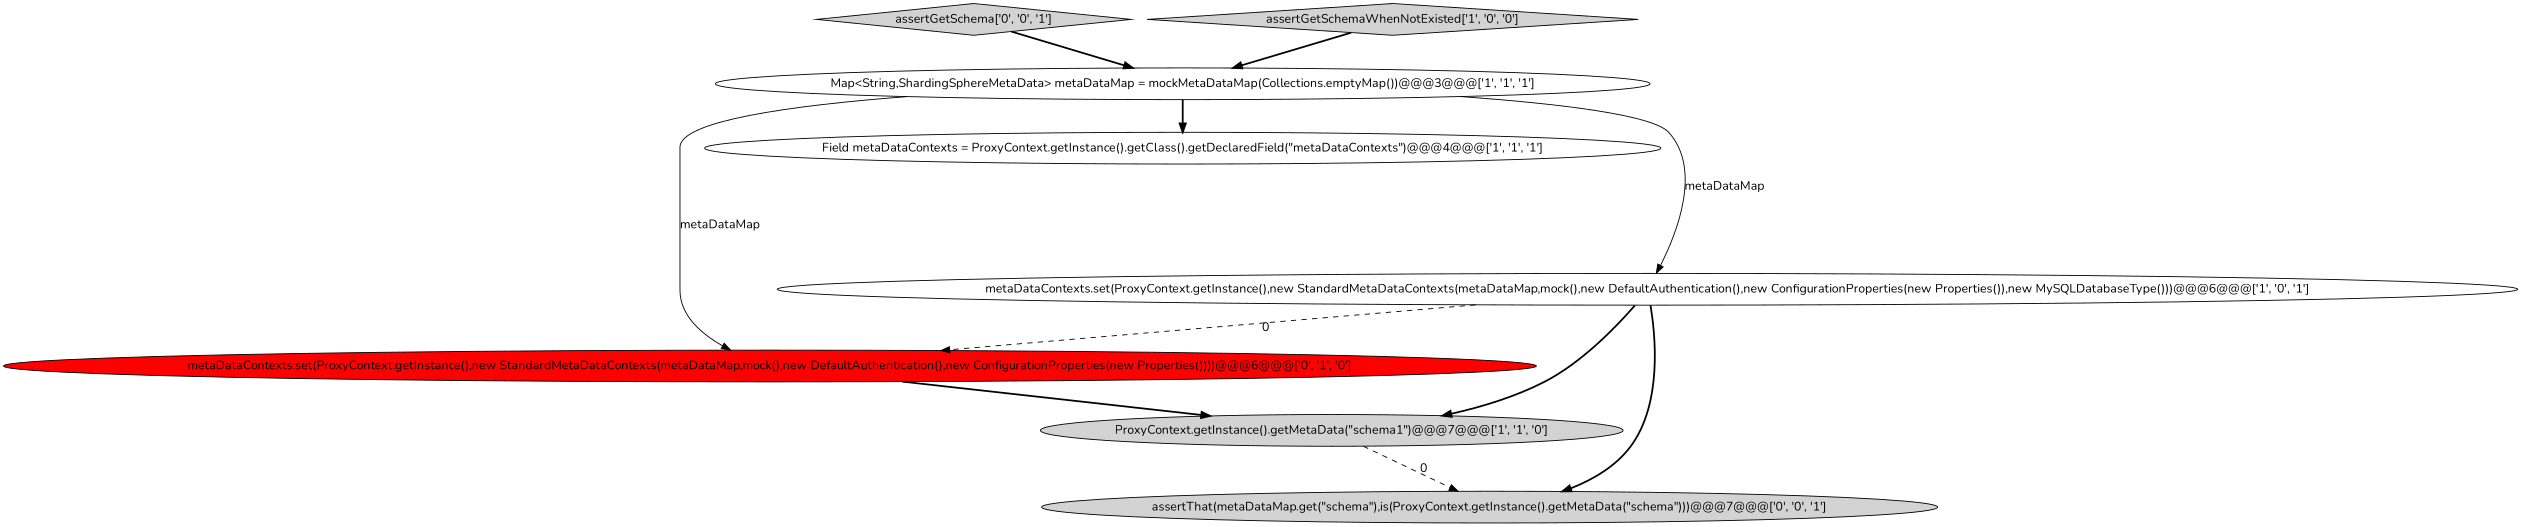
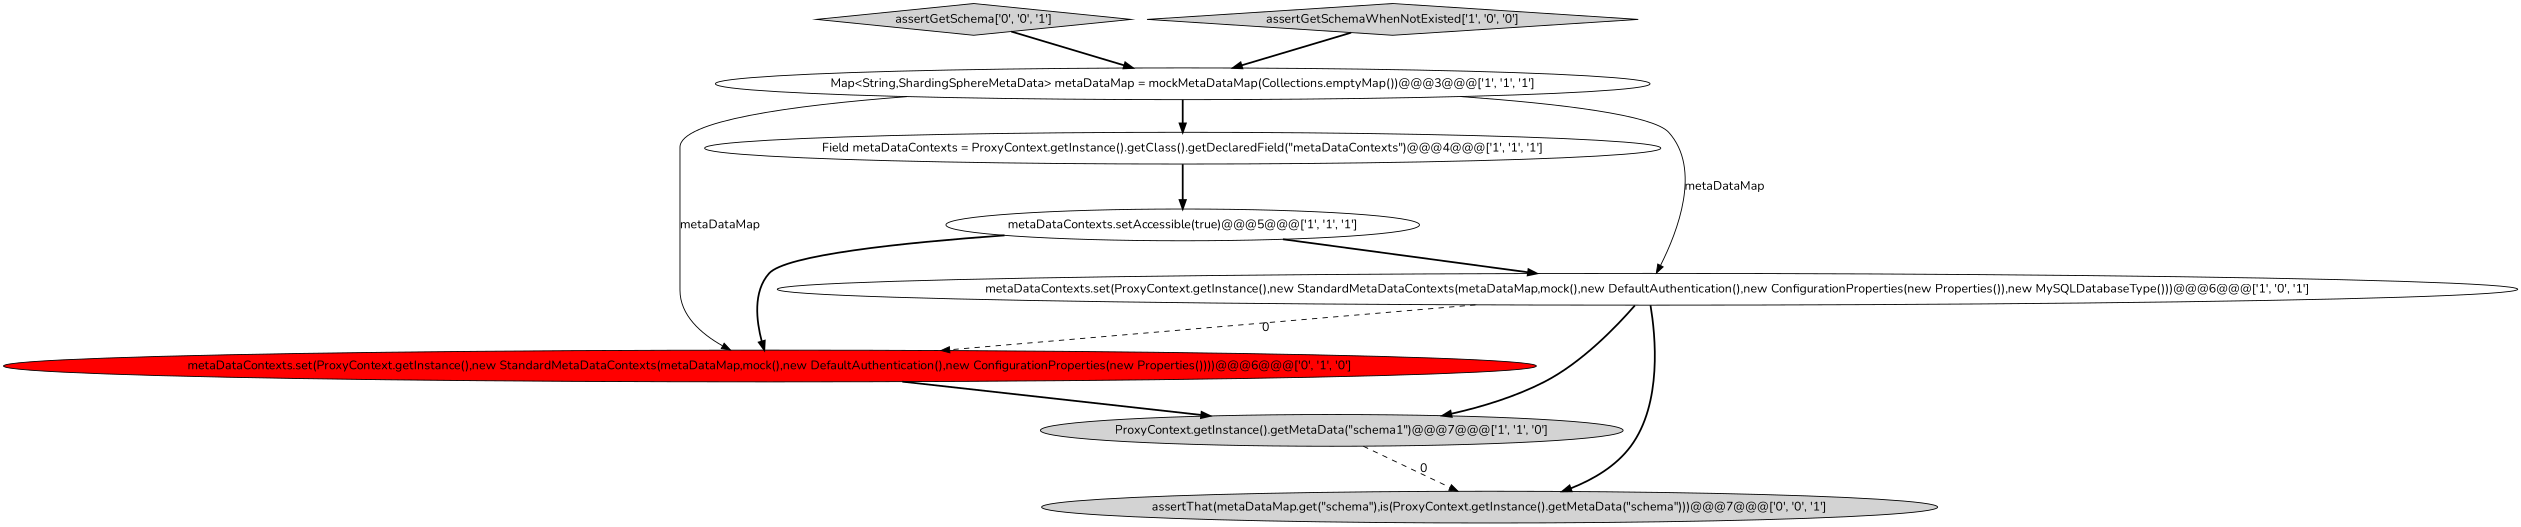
none -> (1183, 225)
